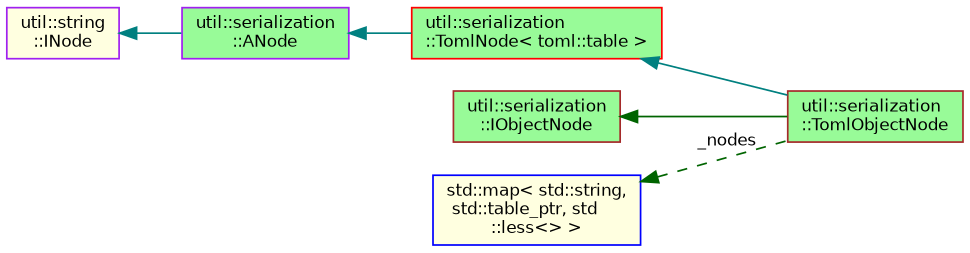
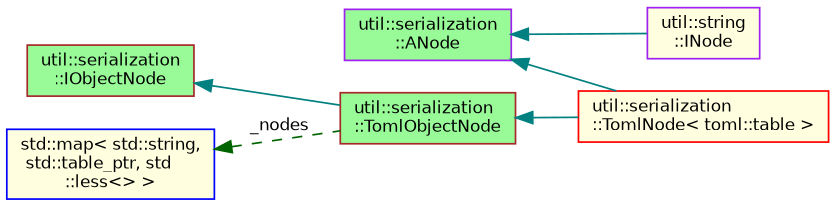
(159, 33) -> (588, 34)
(537, 33) -> (704, 117)
(723, 79) -> (556, 117)
(712, 117) -> (276, 95)
